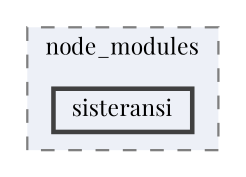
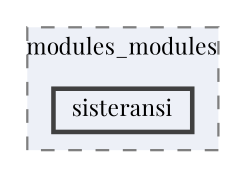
(123, 49) -> (123, 49)
